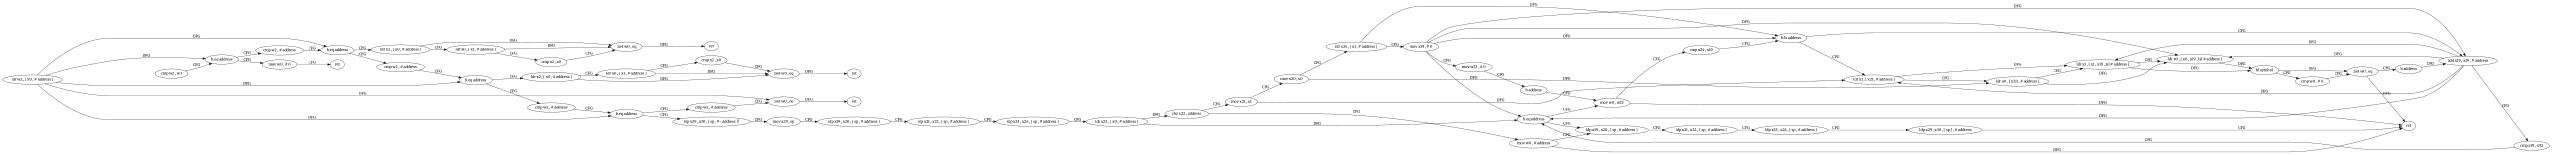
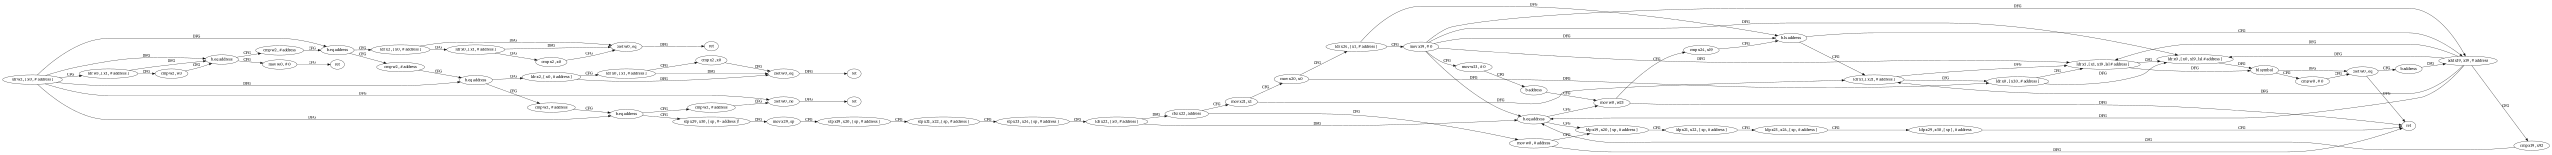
none -> (1752, 63)
none -> (108, 74)
